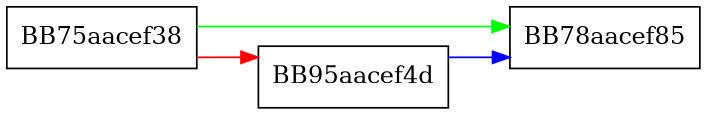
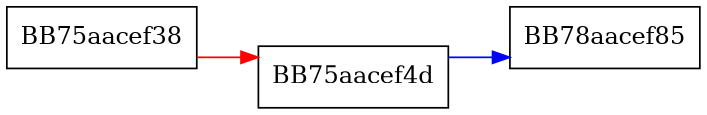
(345, 27) -> none
(353, 77) -> (353, 77)
